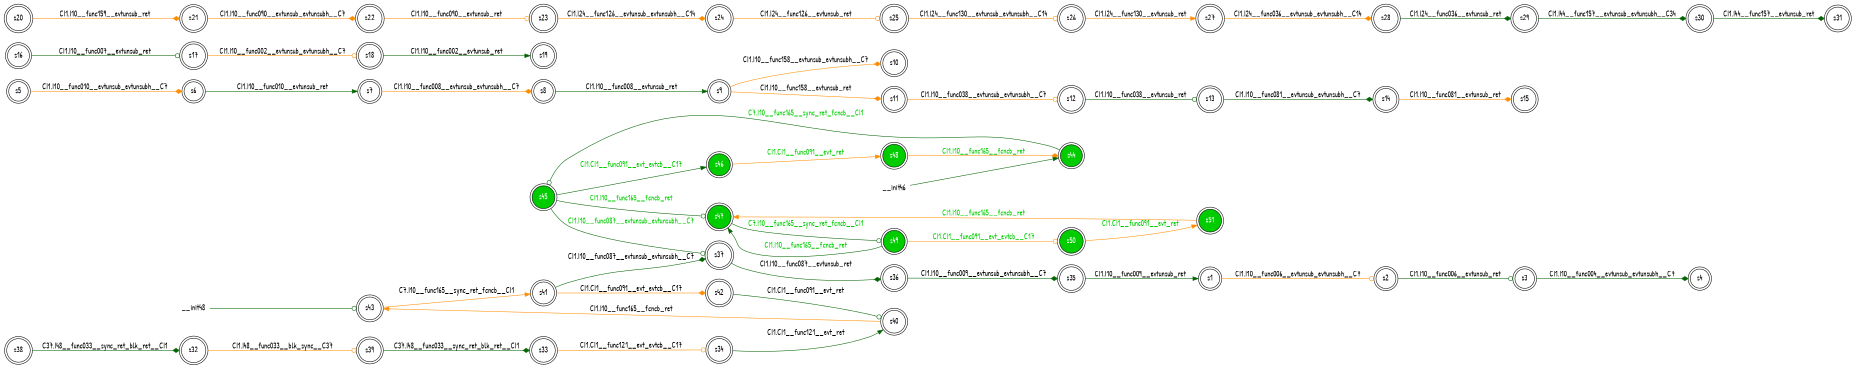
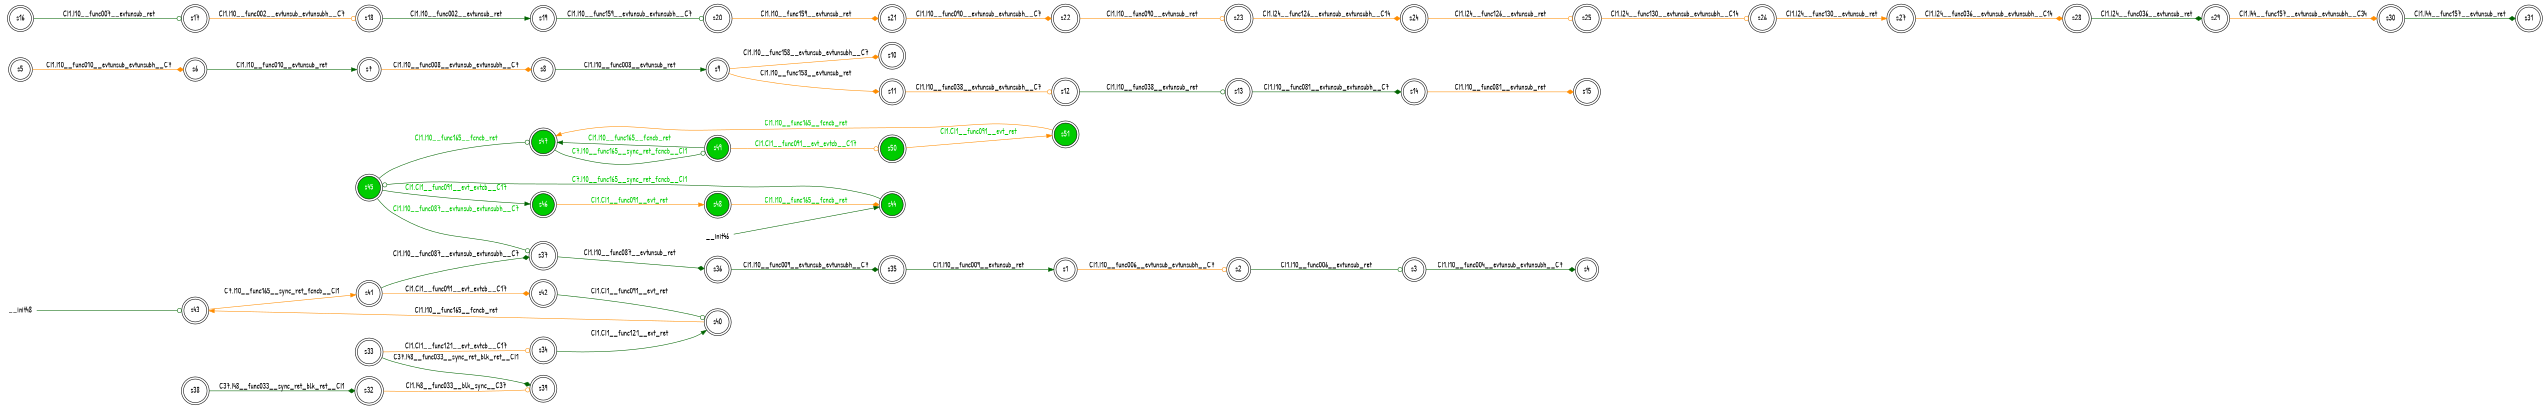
none -> (628, 18)
(1609, 18) -> (2300, 18)
(453, 350) -> (453, 373)
